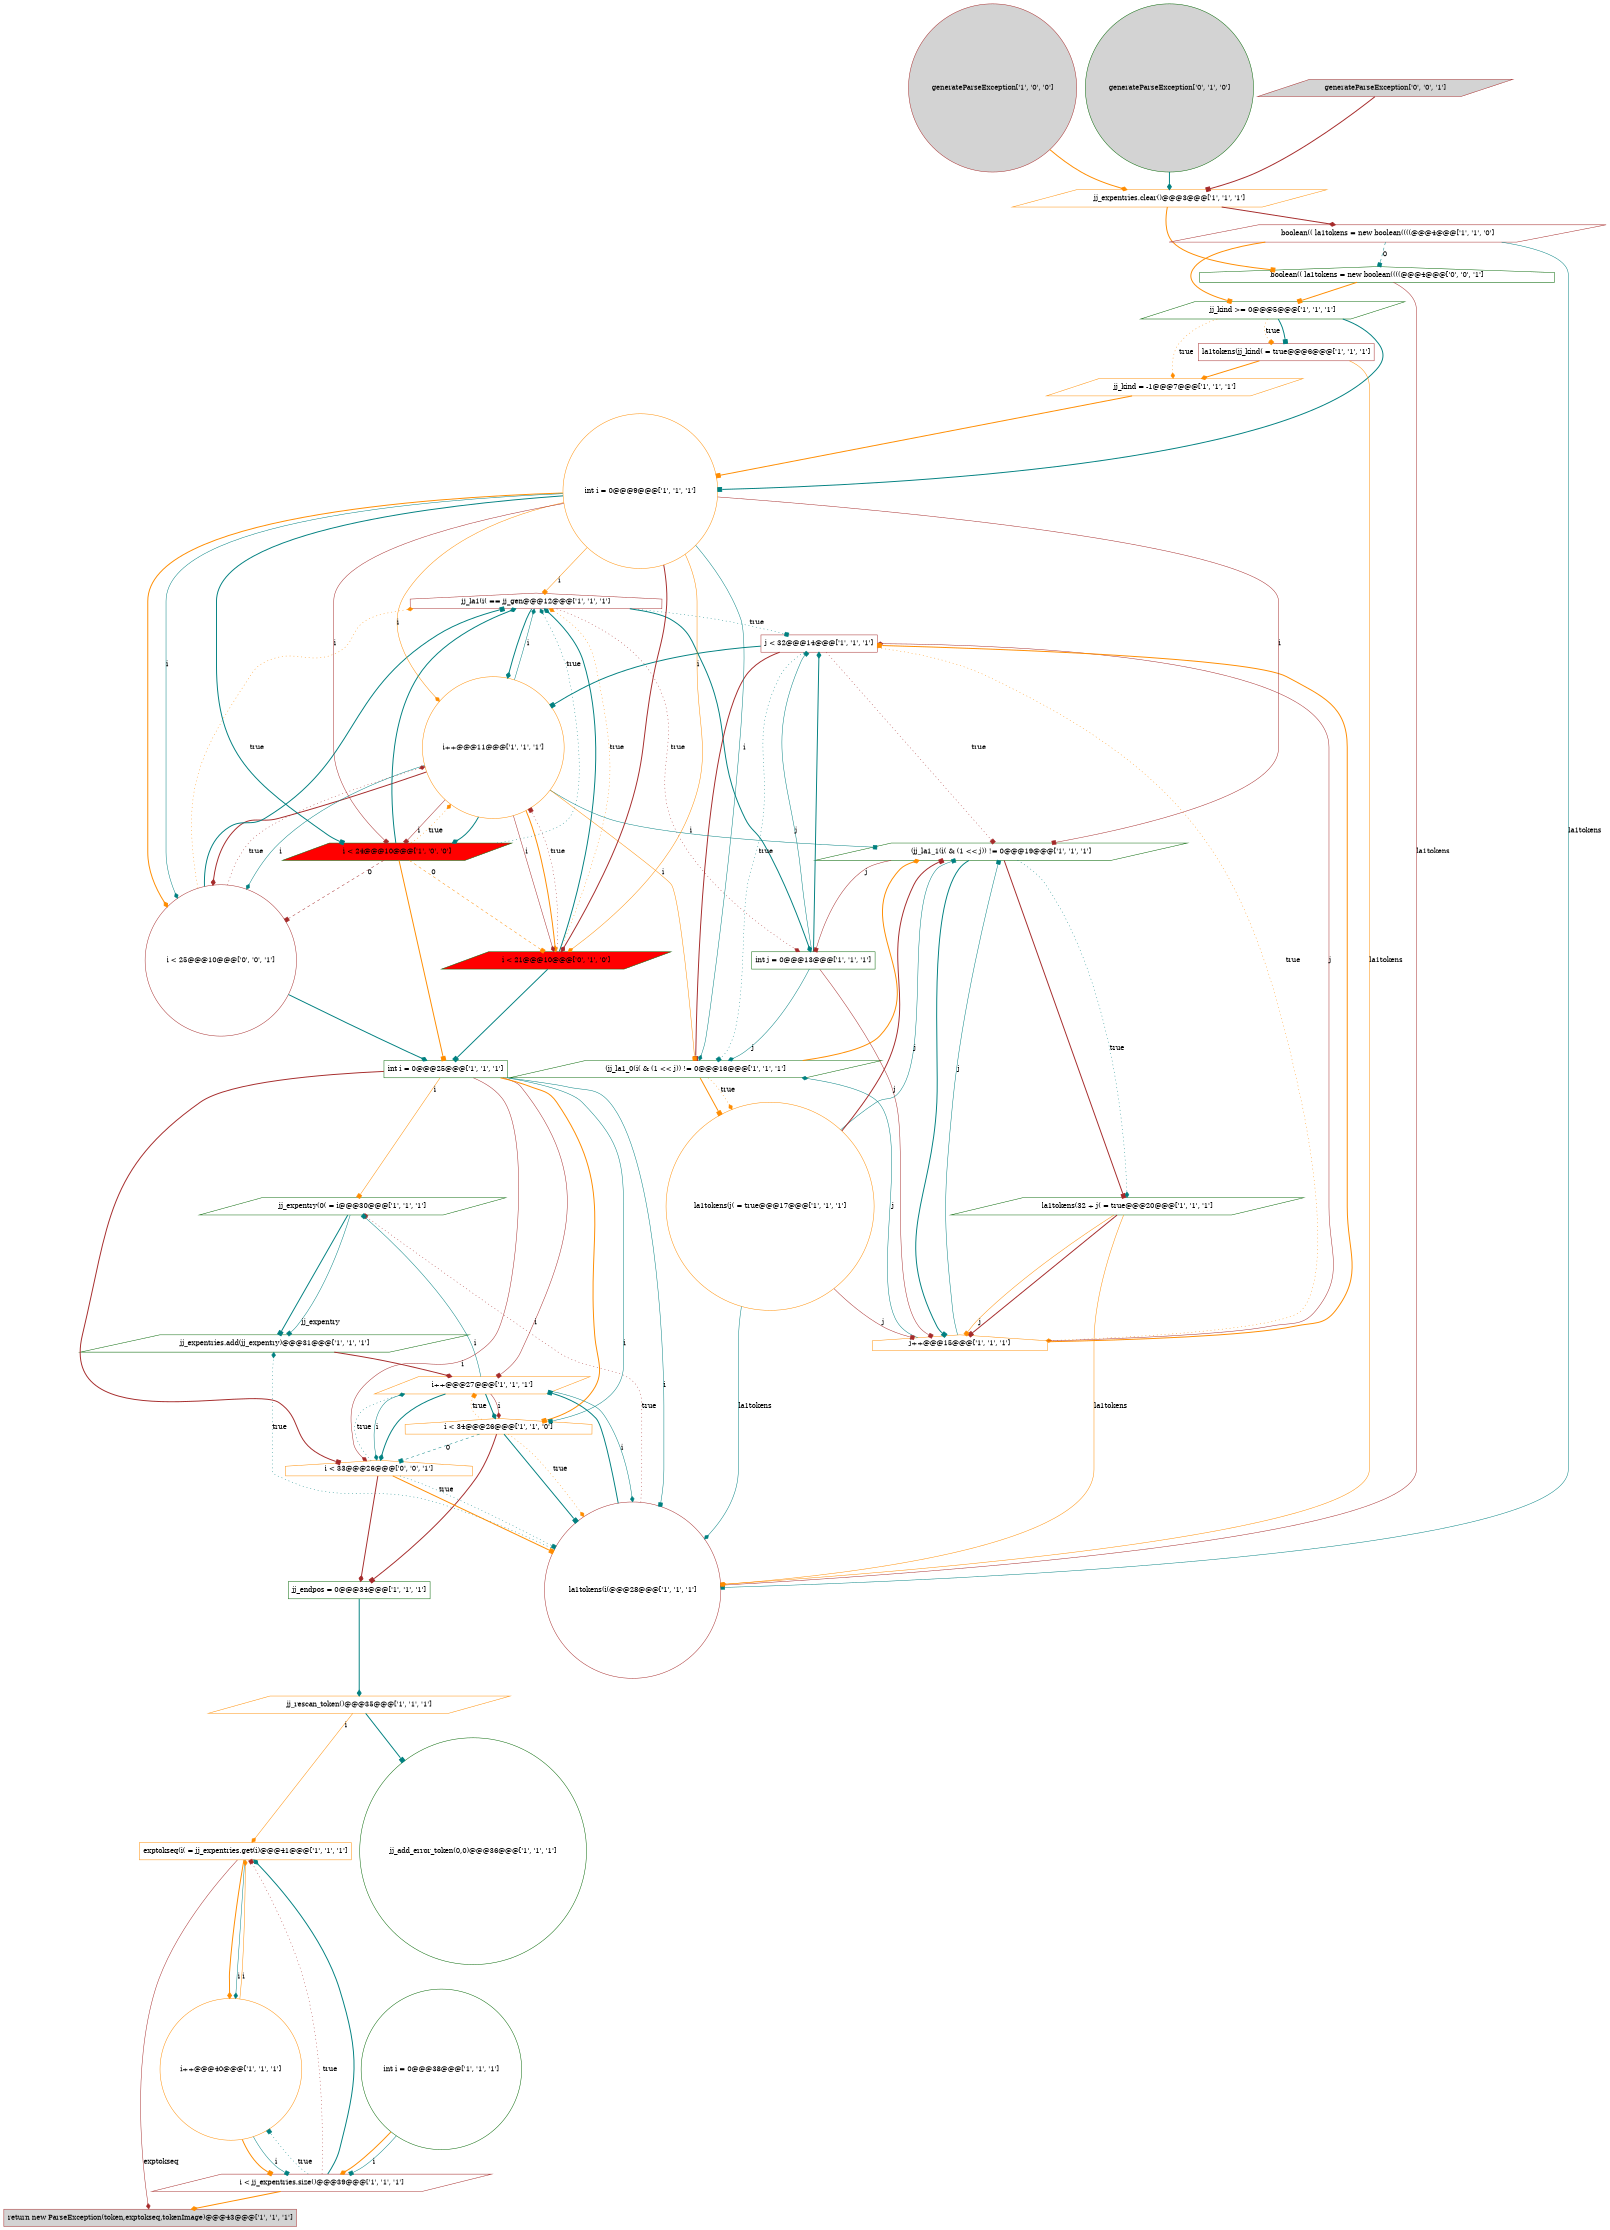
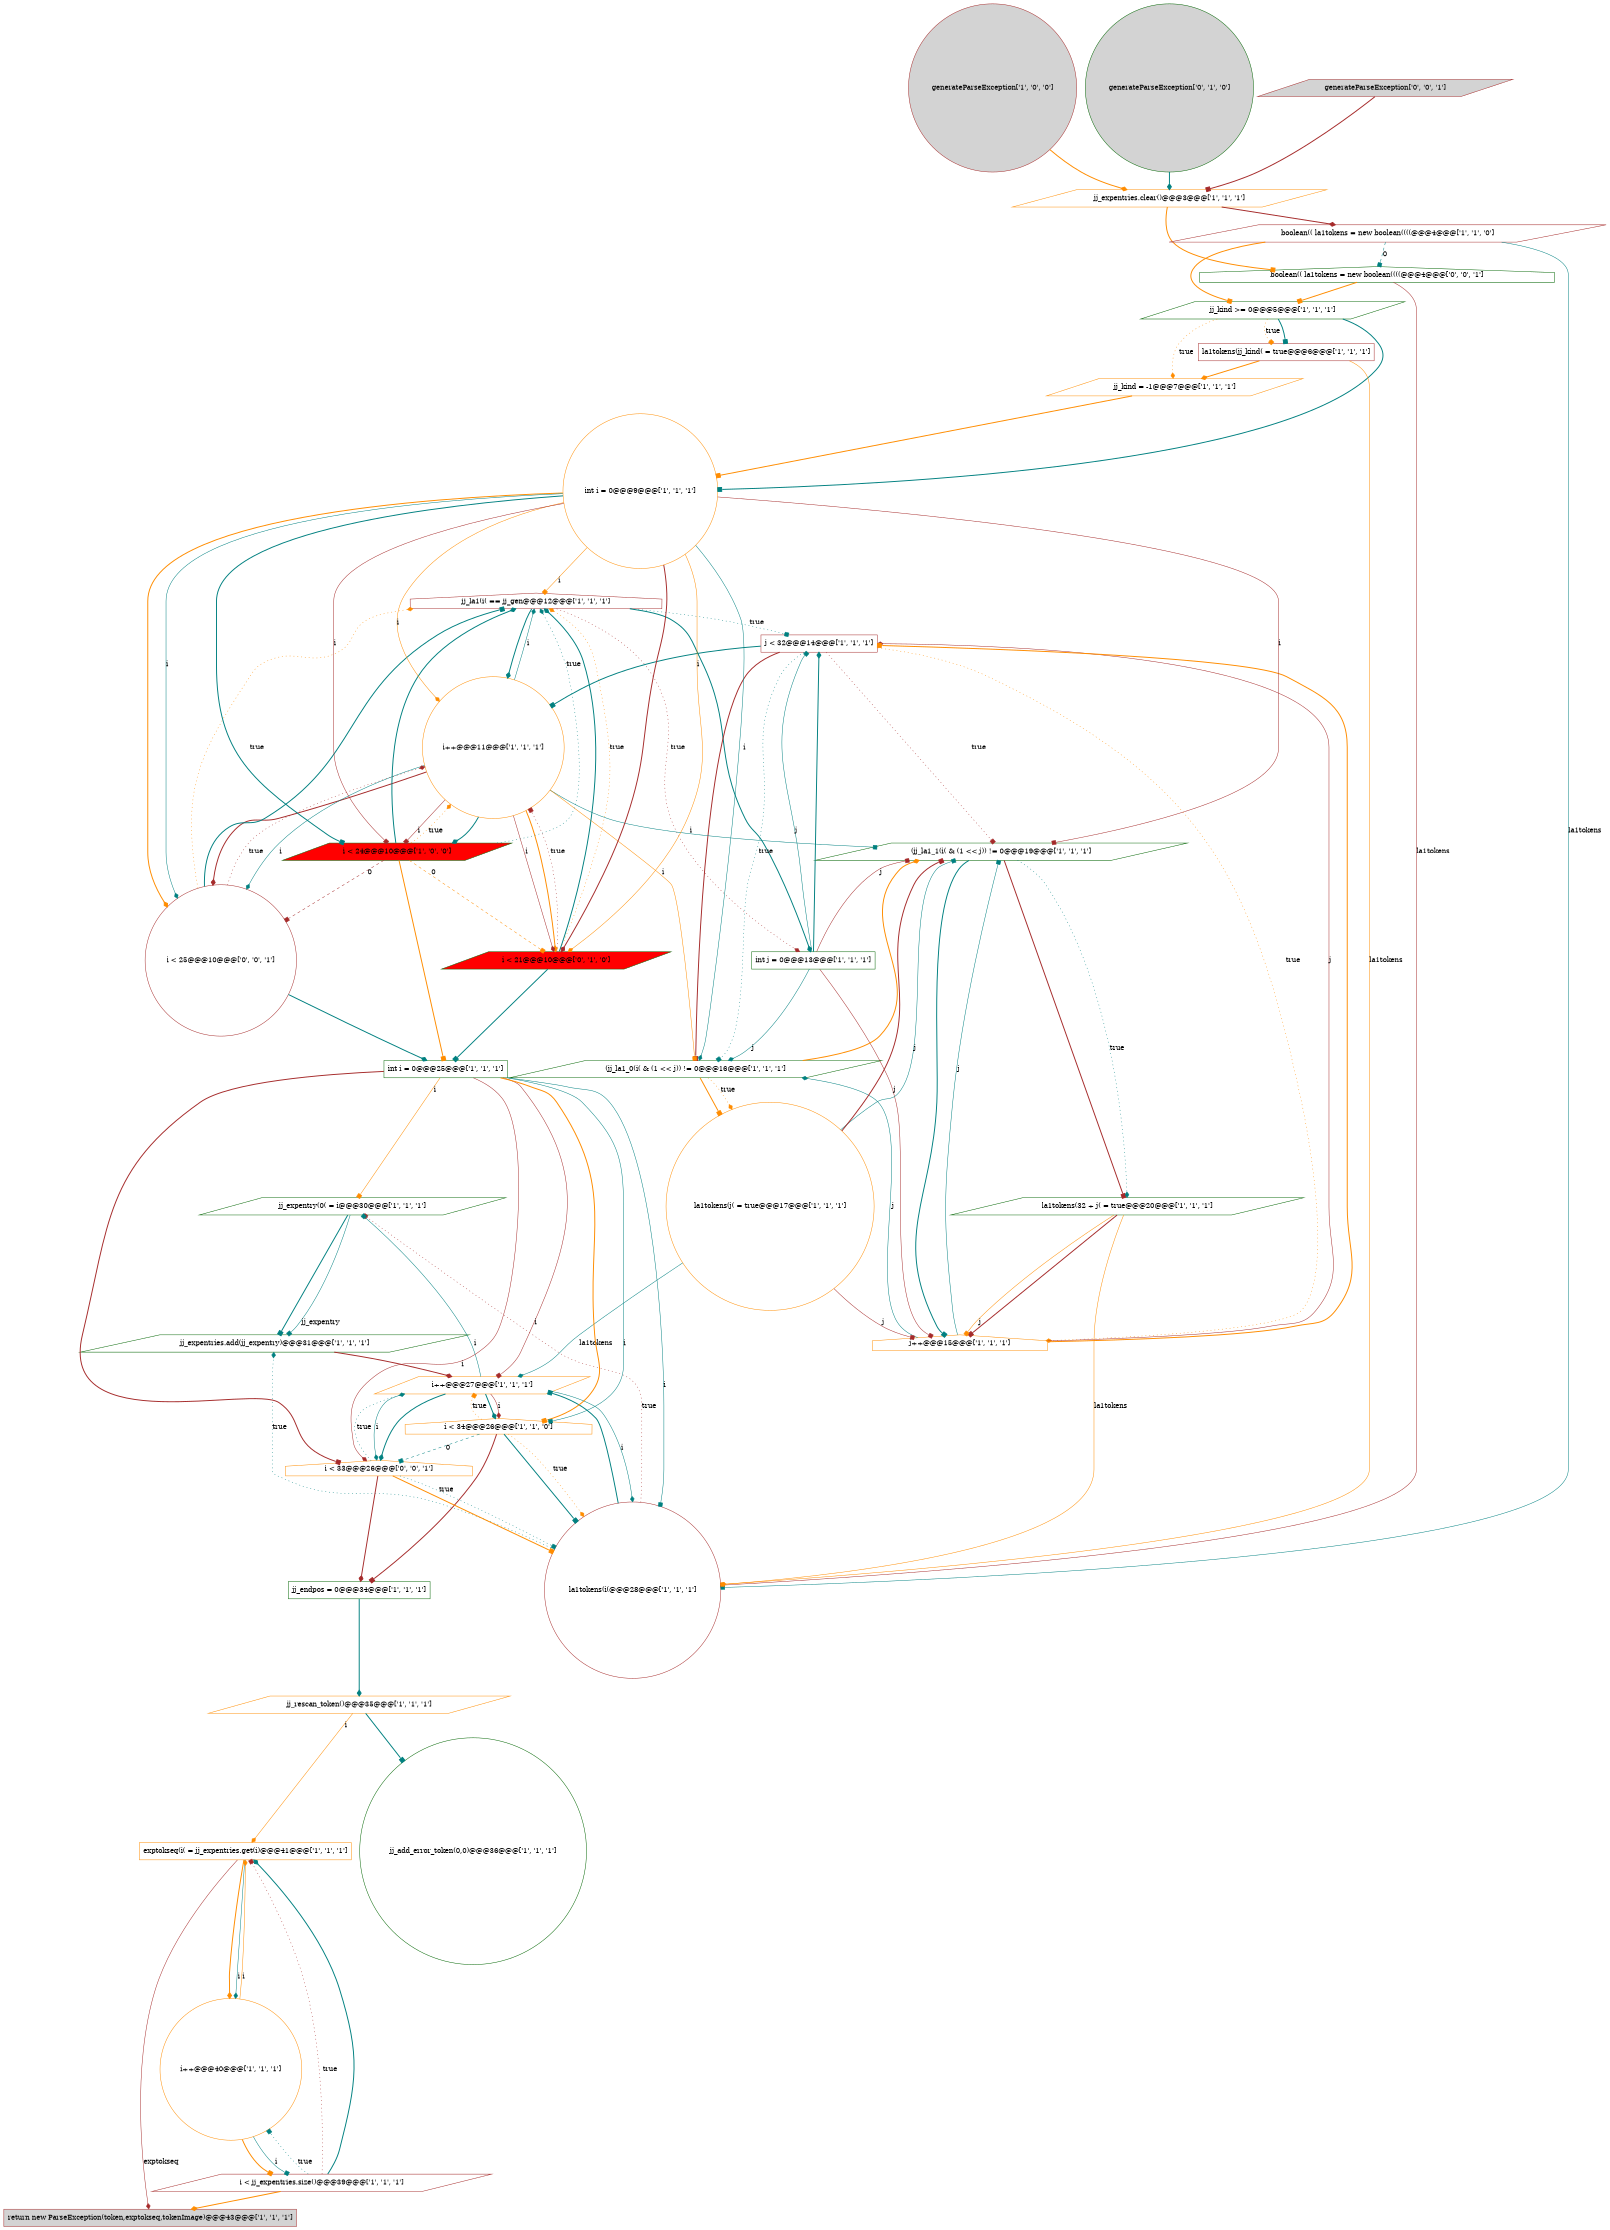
(842, 892) -> (850, 895)
(738, 1425) -> (602, 1318)
(441, 2069) -> none
